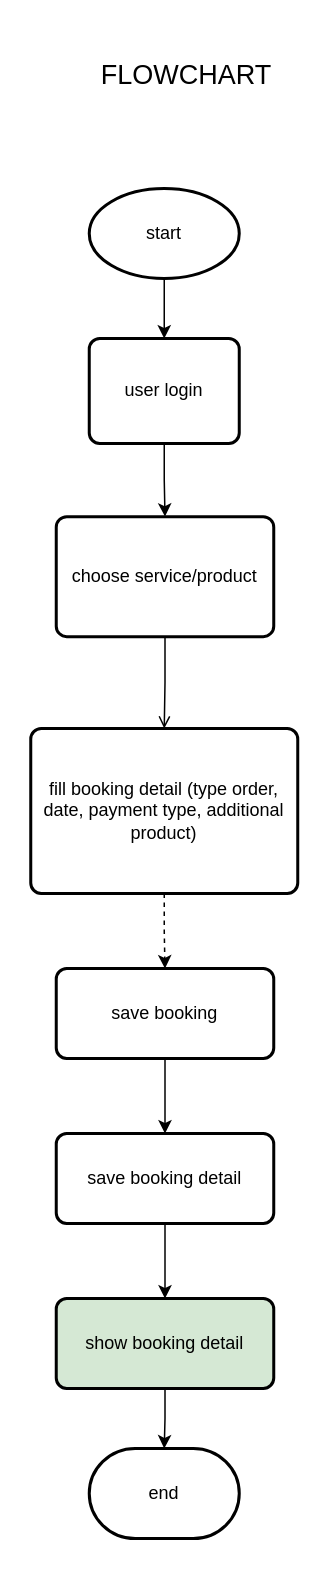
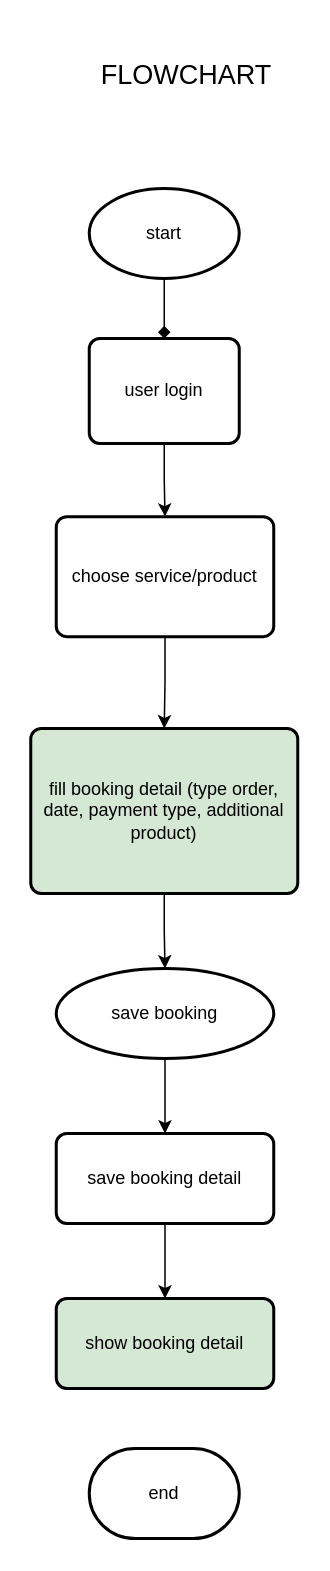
(164, 327) -> (164, 326)
(164, 719) -> (164, 717)
(164, 811) -> (164, 811)
(164, 927) -> (164, 927)
(165, 1013) -> (165, 1013)
(165, 1413) -> none
